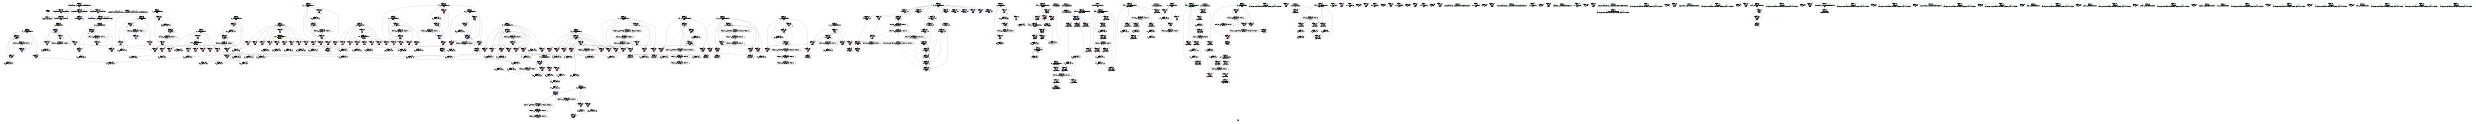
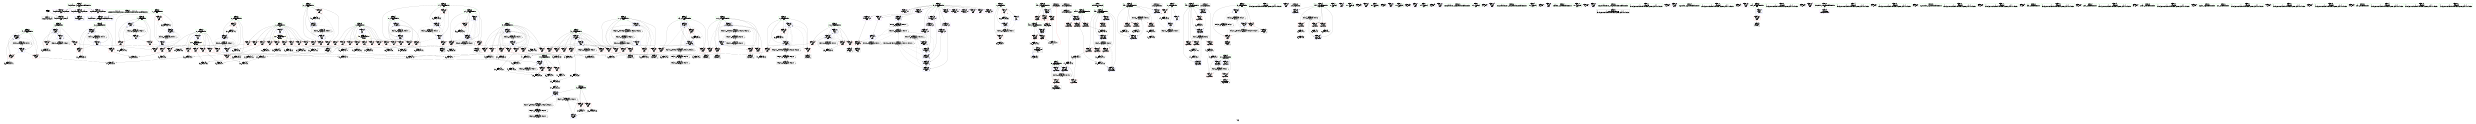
(1022, 25) -> none
